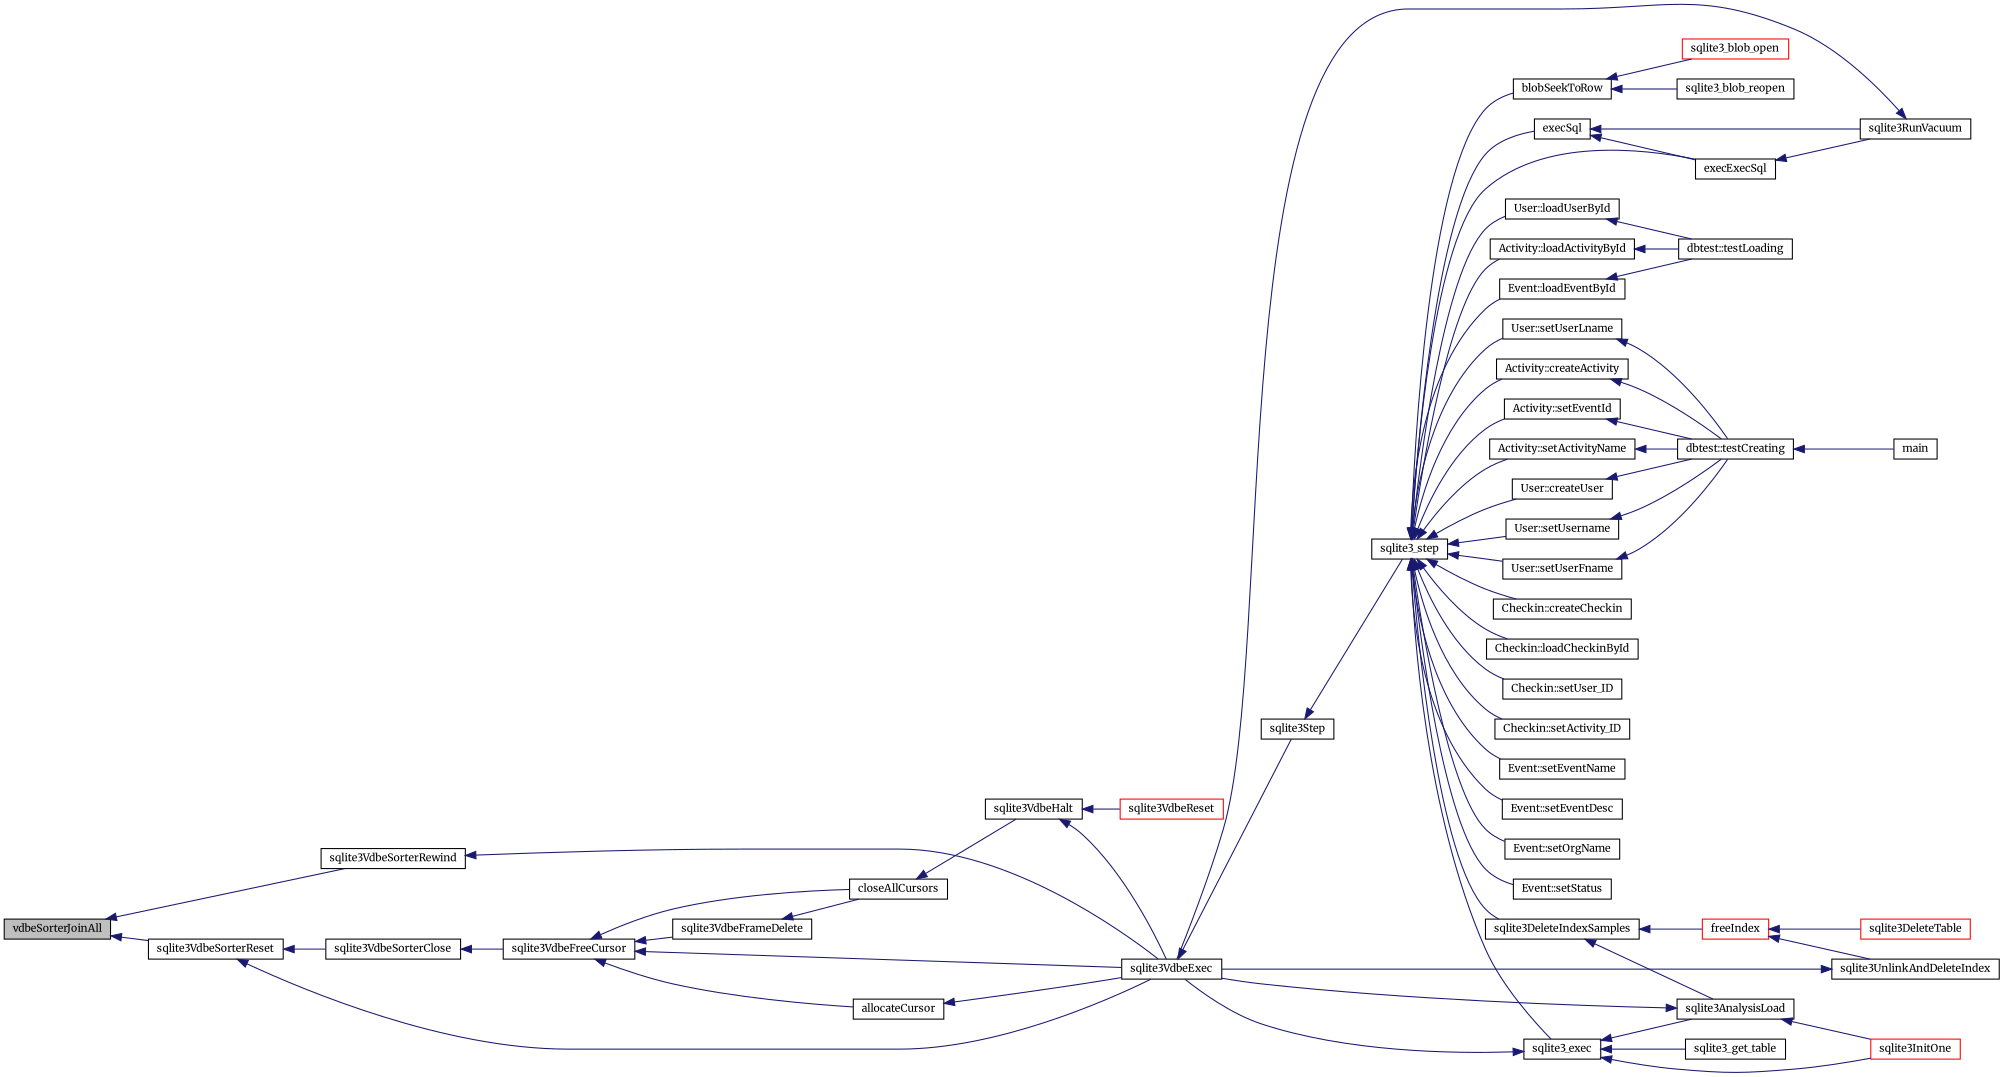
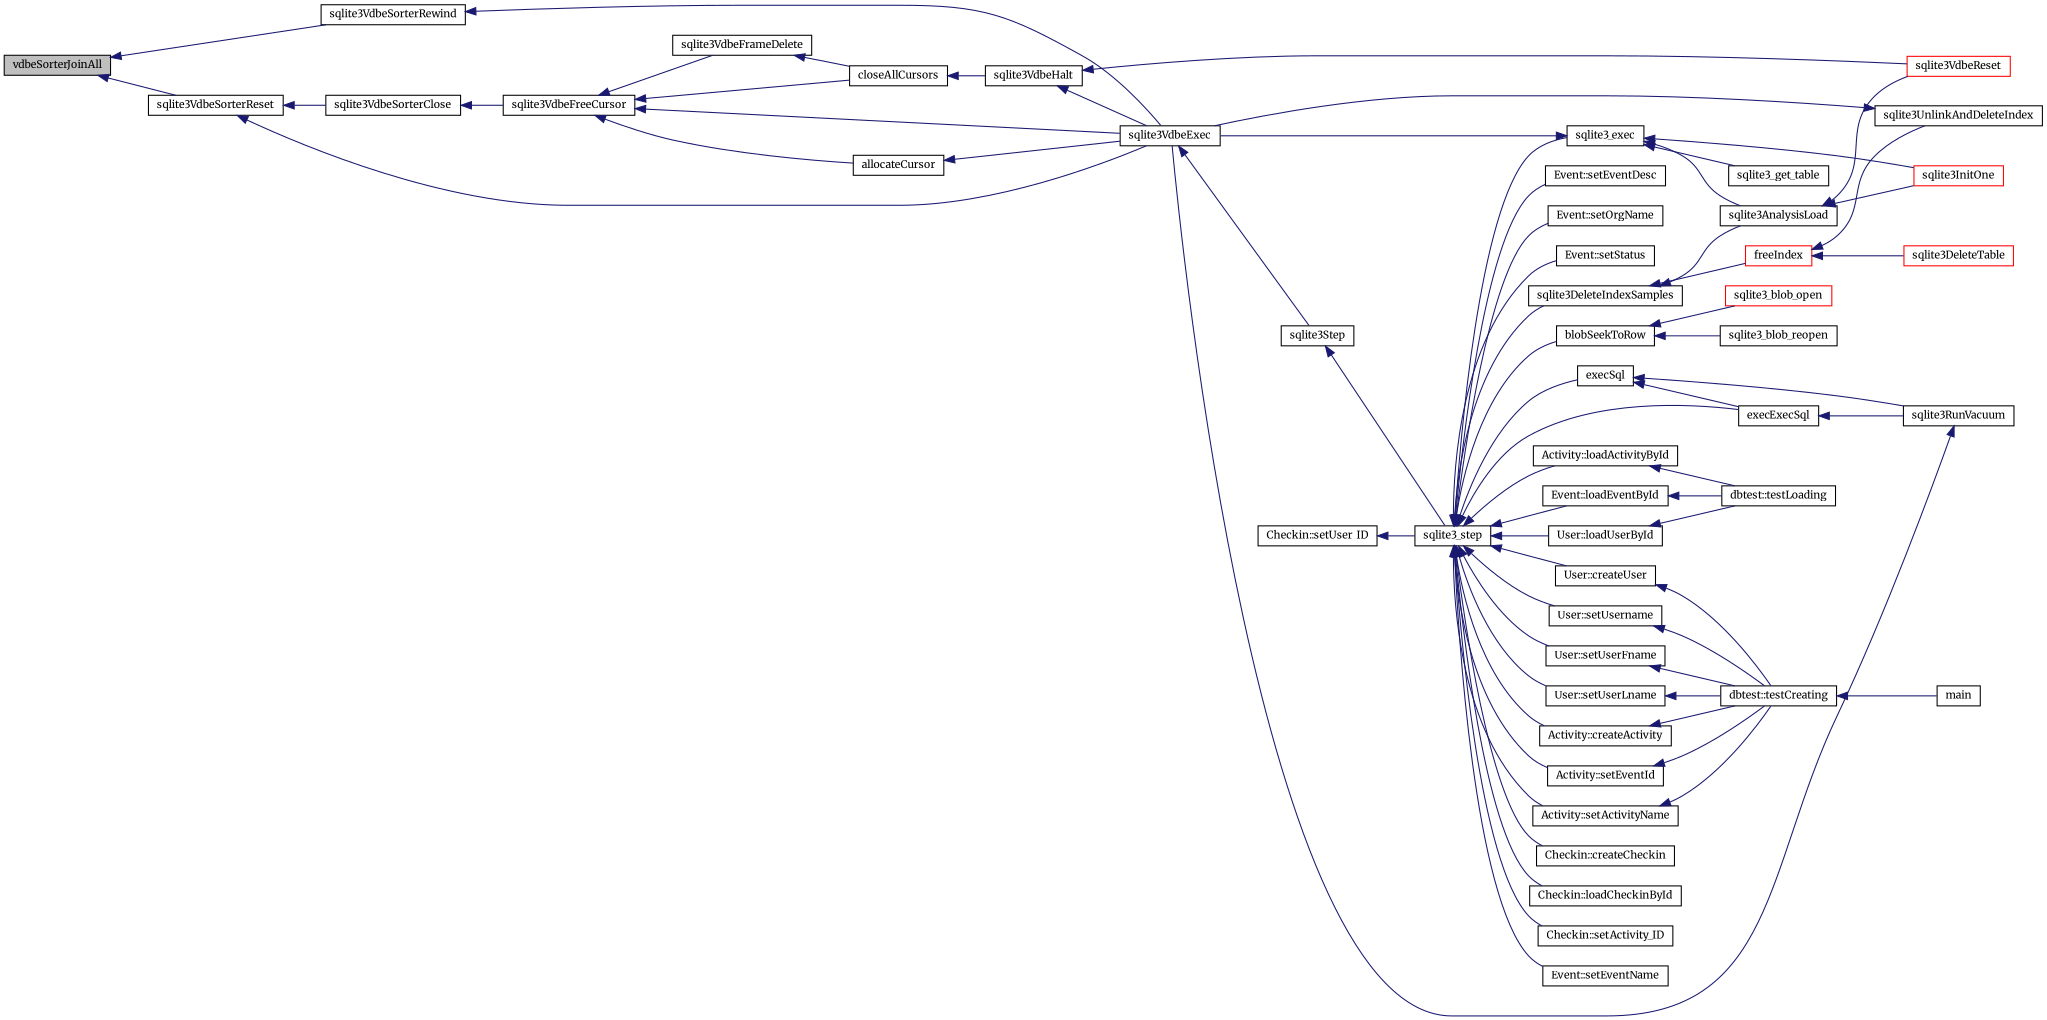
(1451, 633) -> (1401, 536)
(1444, 999) -> (1858, 130)
